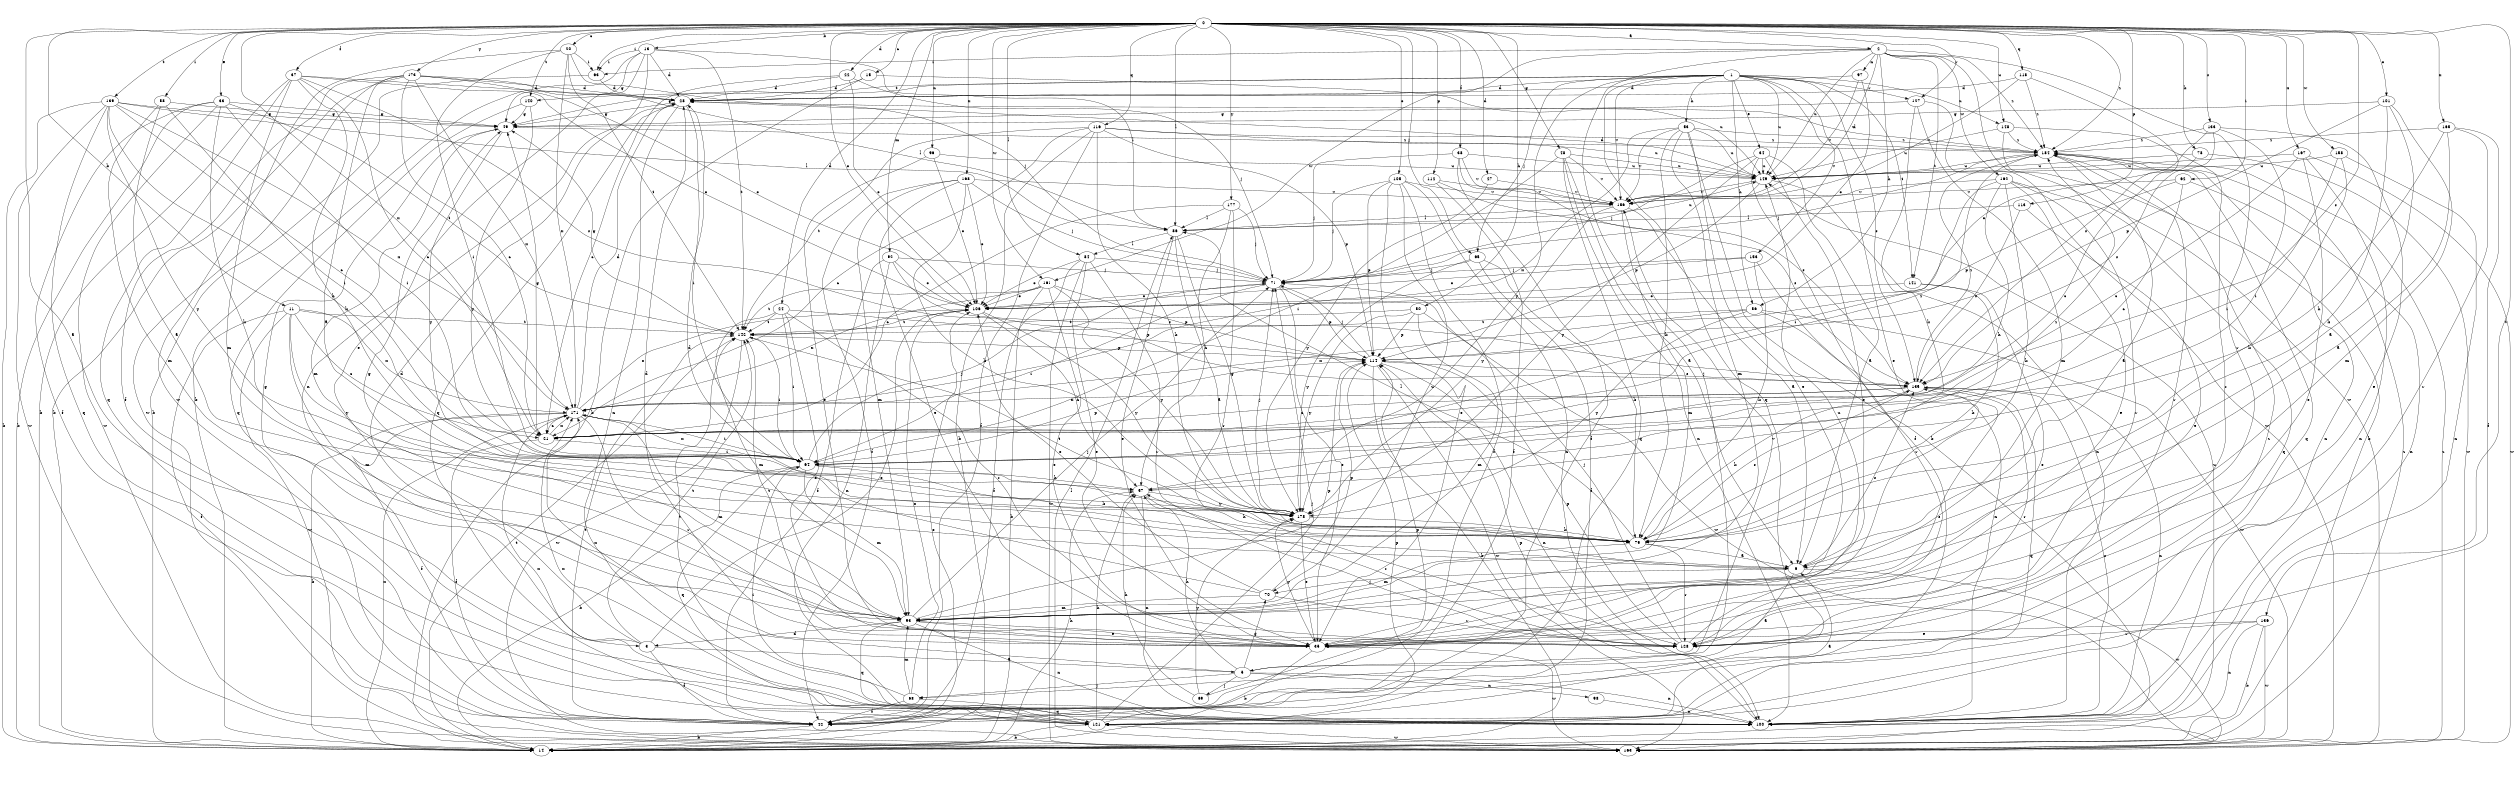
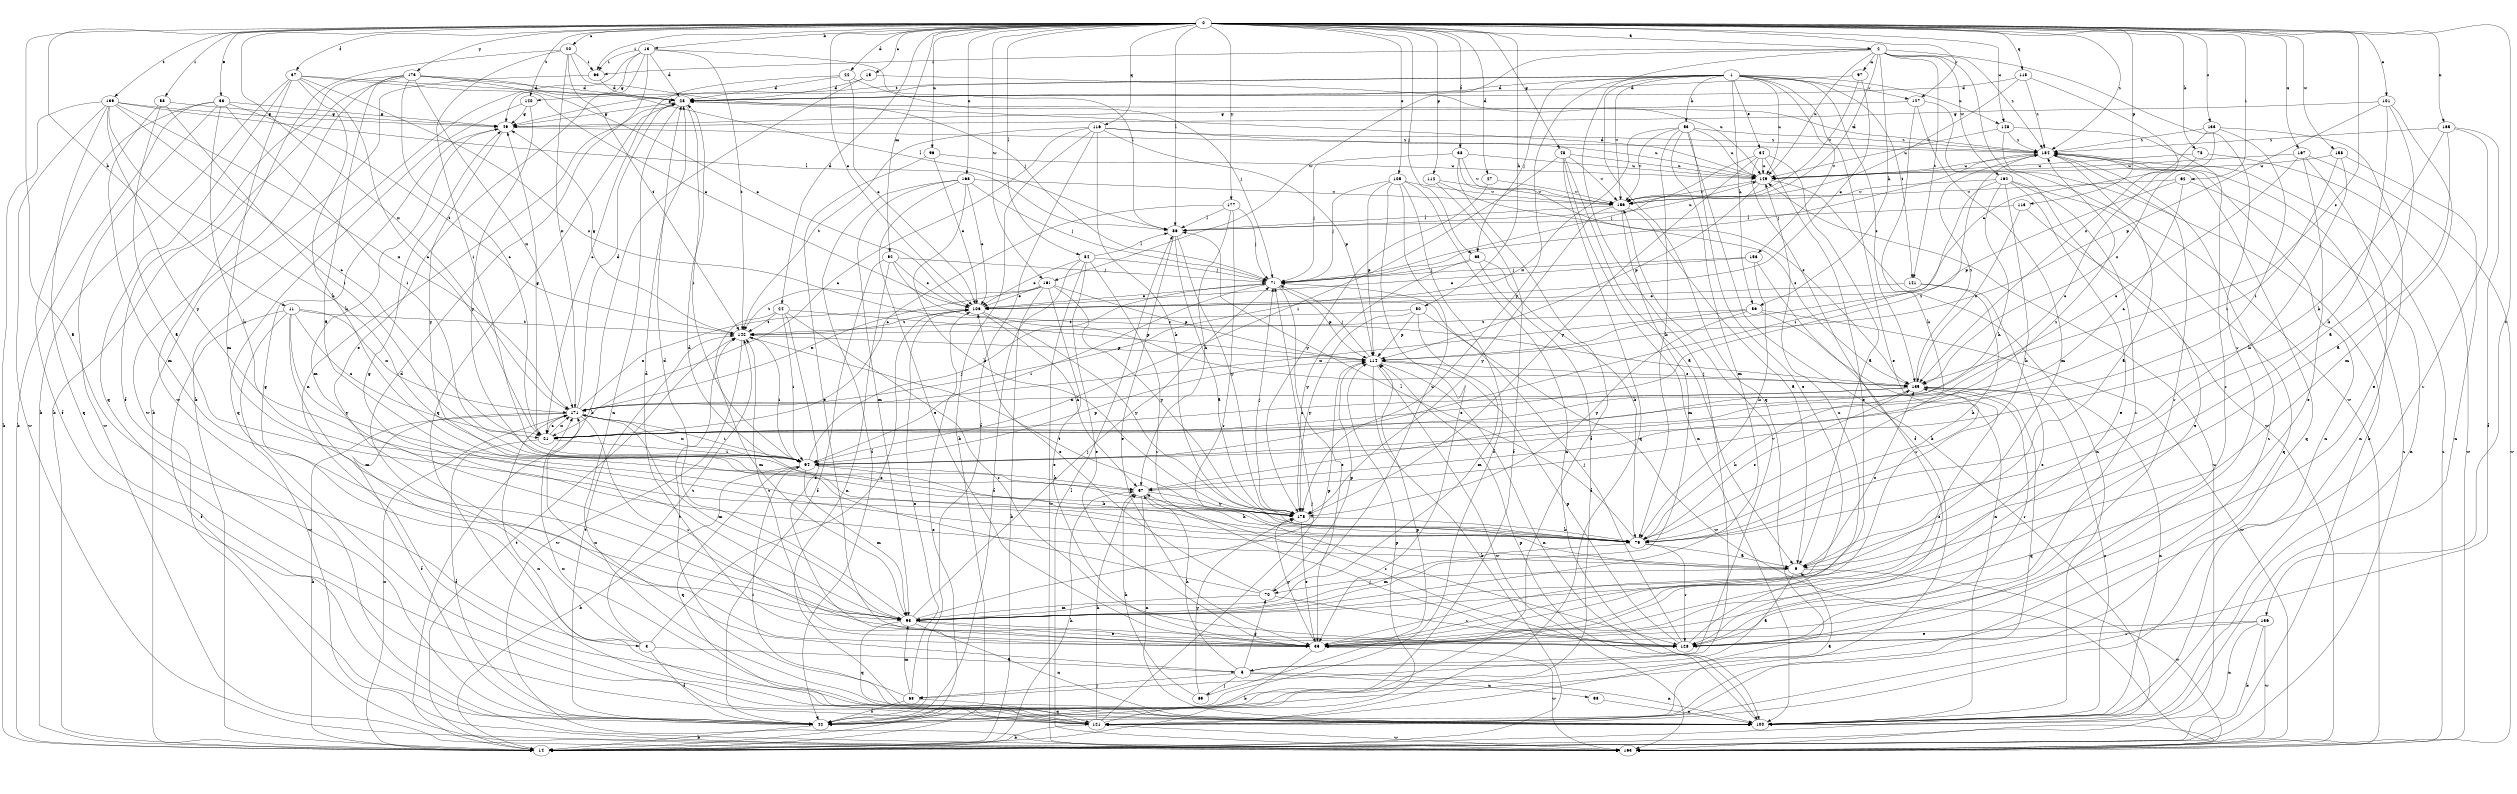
(1132, 242) -> (1132, 246)
(1233, 374) -> (1233, 374)
(779, 634) -> (684, 426)
